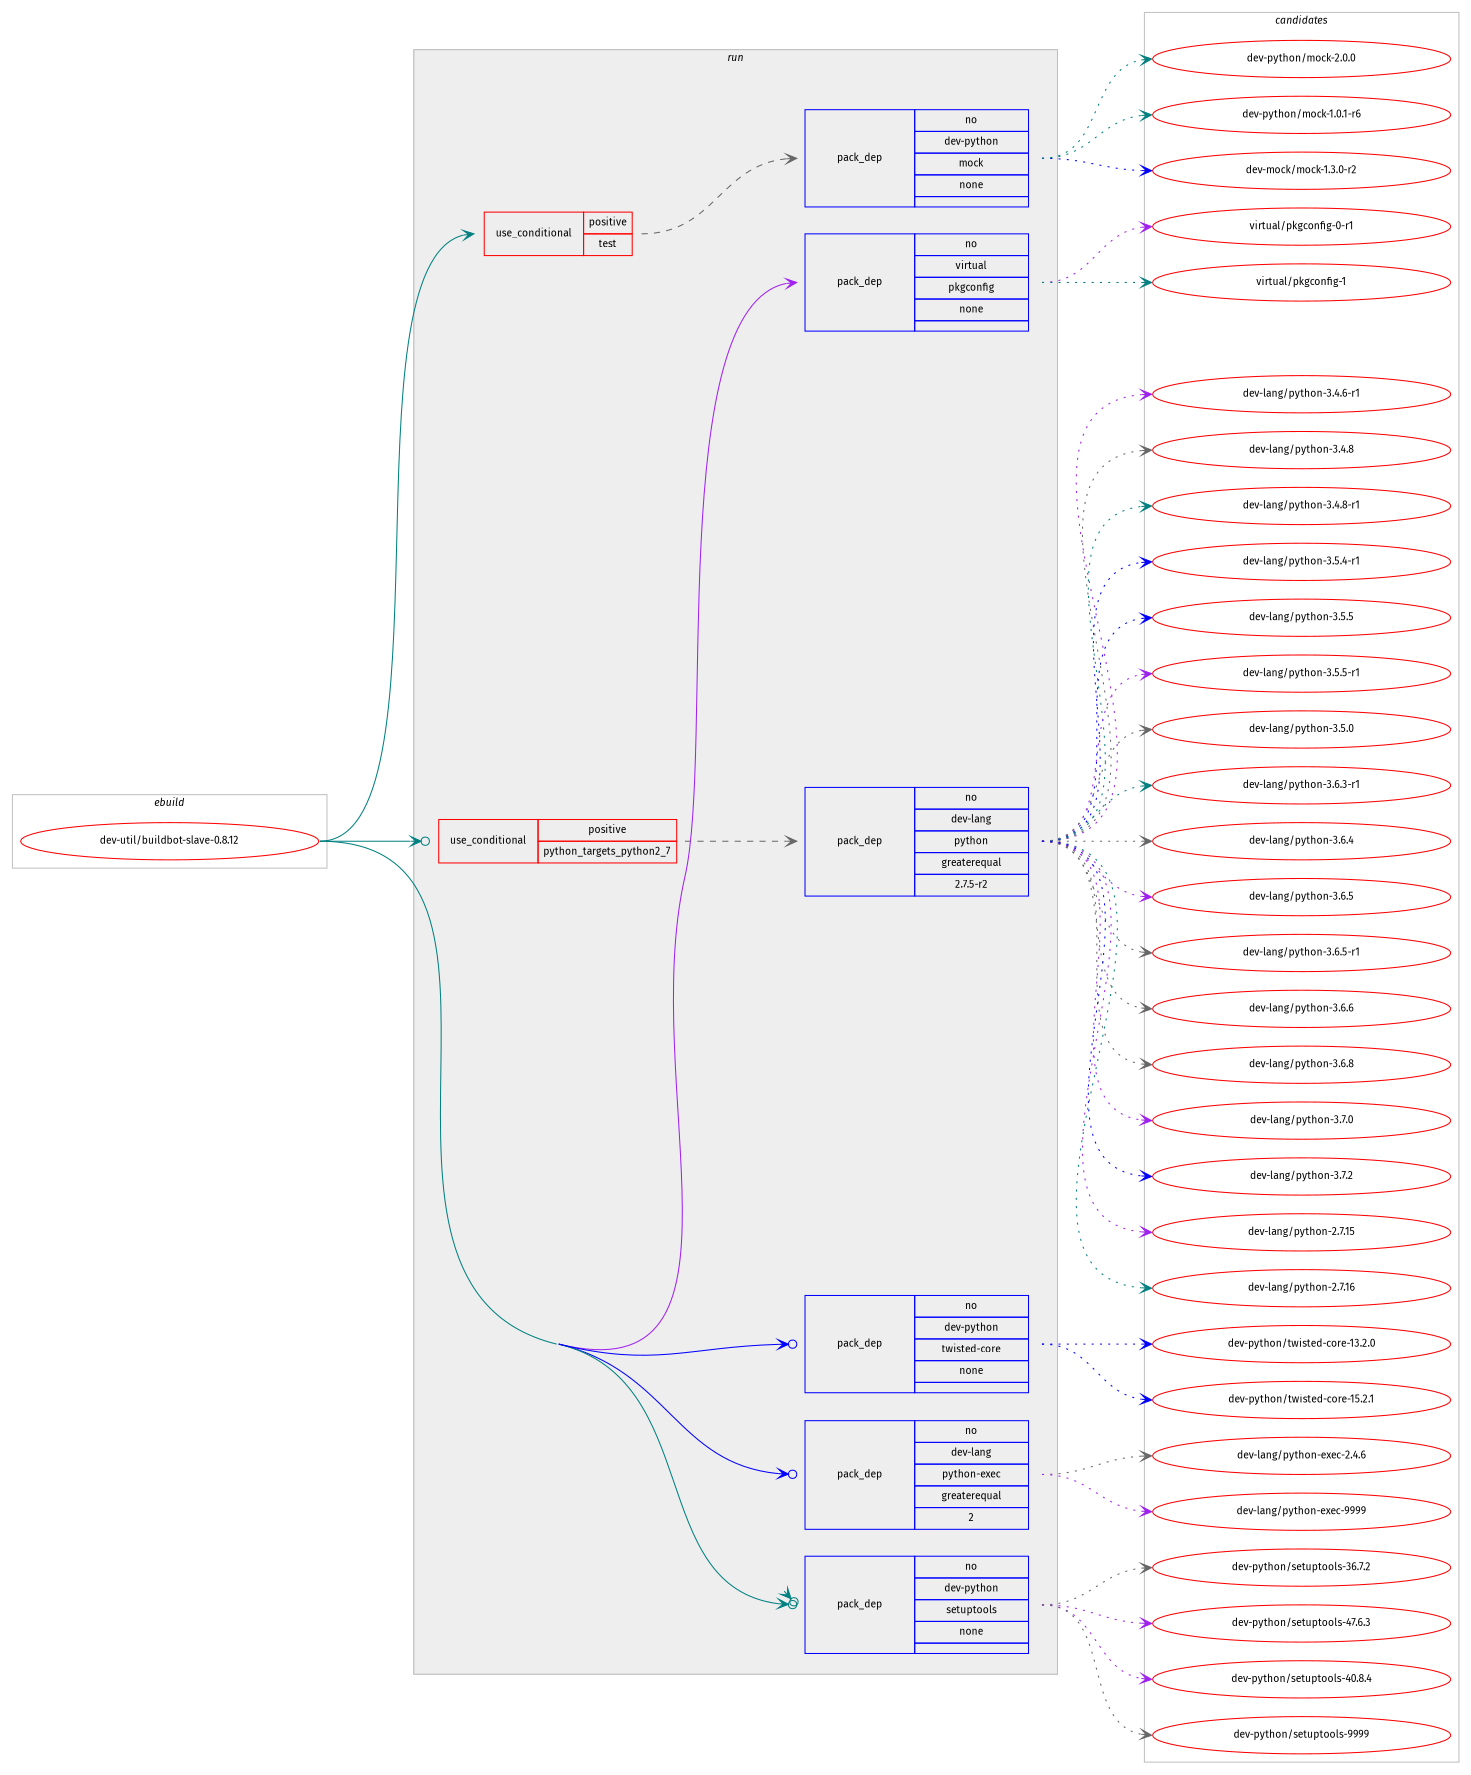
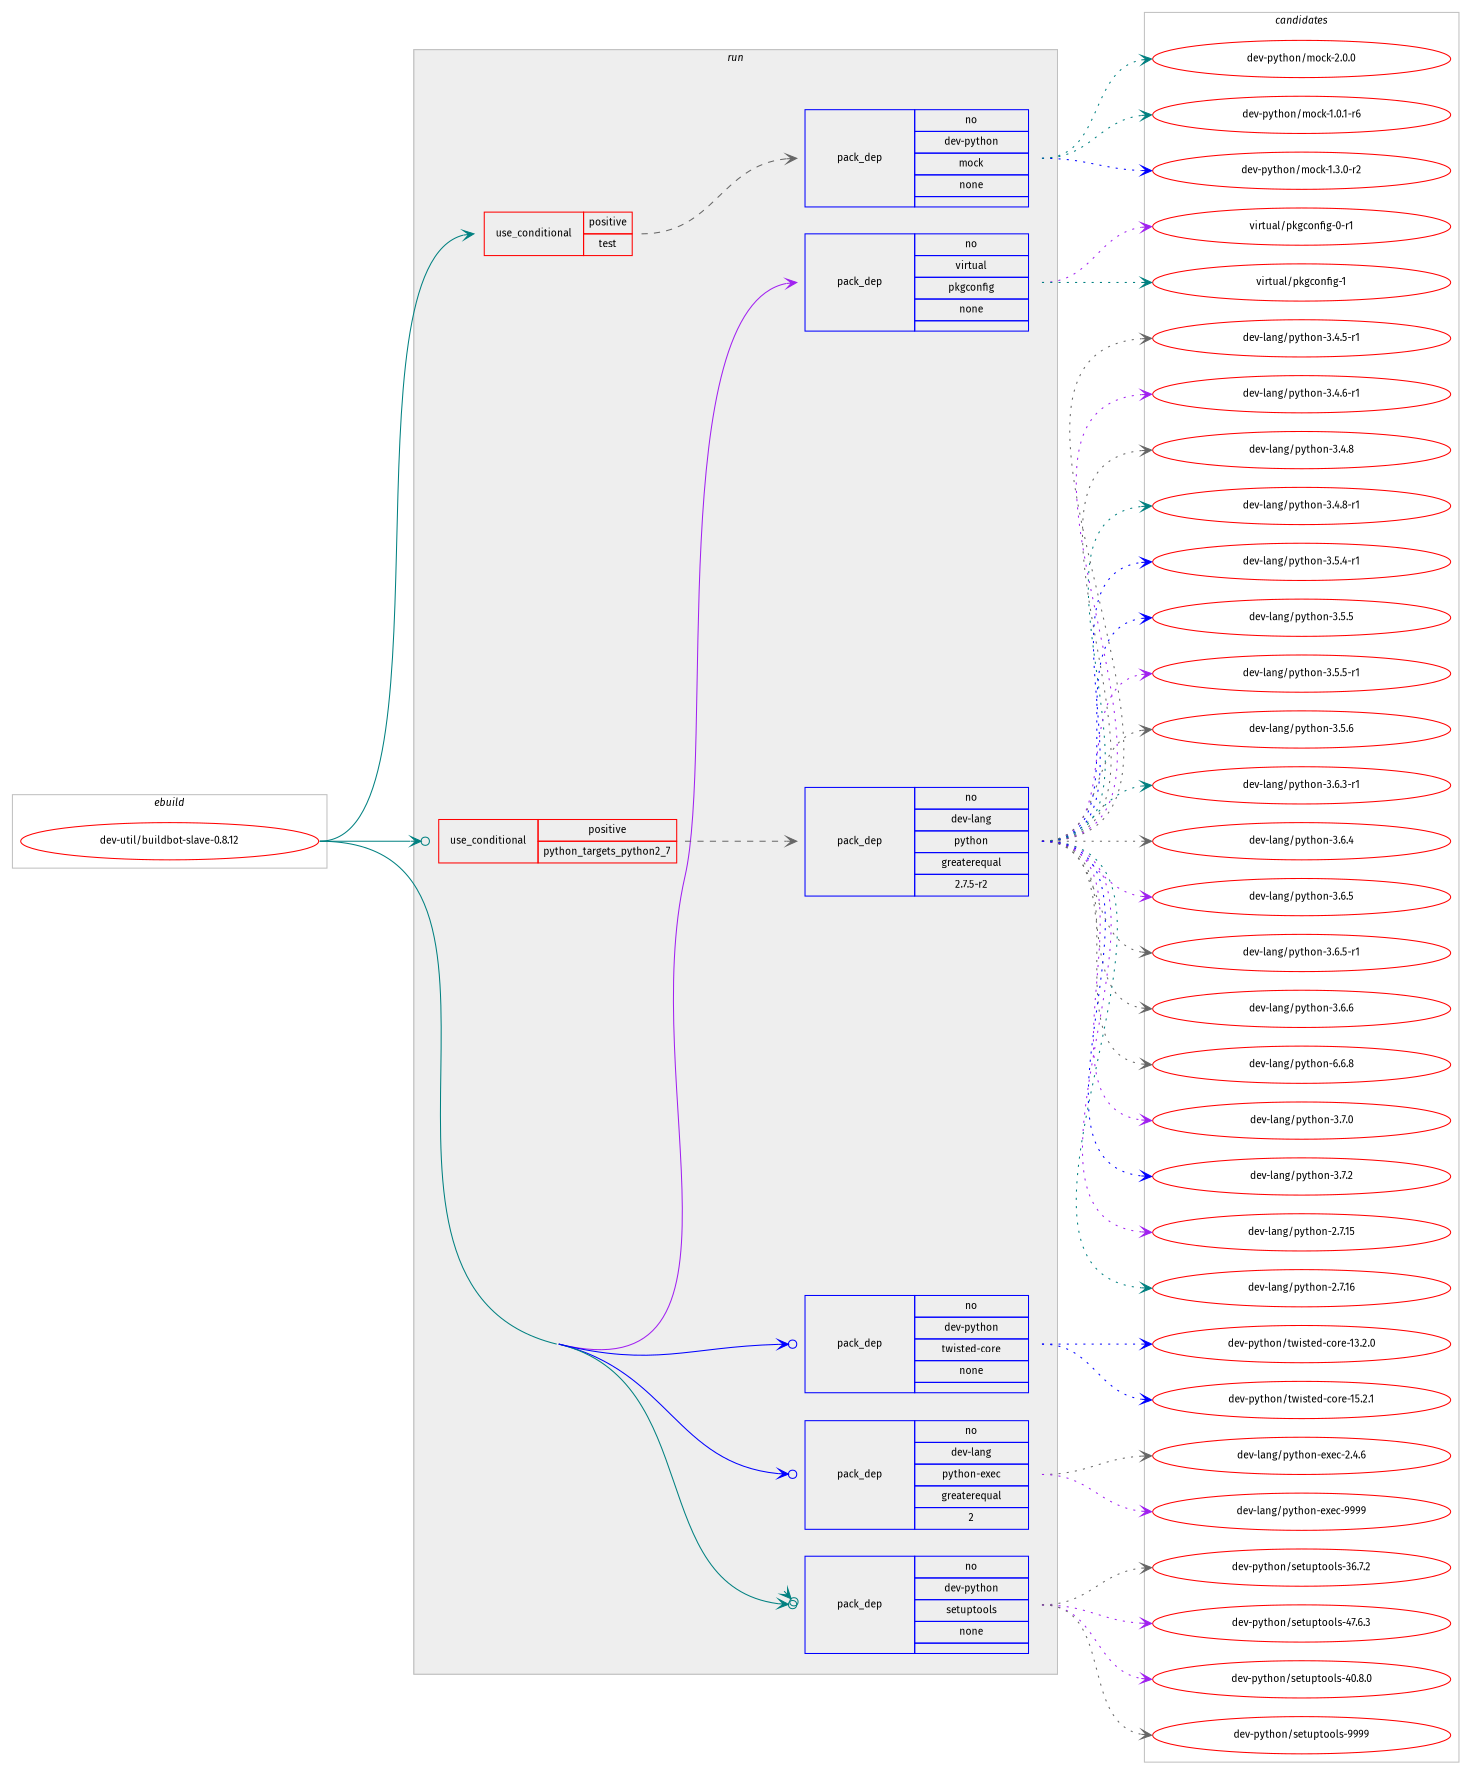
(1302, 171) -> (1302, 171)
none -> (1302, 338)
(1302, 729) -> (1302, 729)
(1302, 1065) -> (1302, 1065)
(1302, 1679) -> (1302, 1679)
